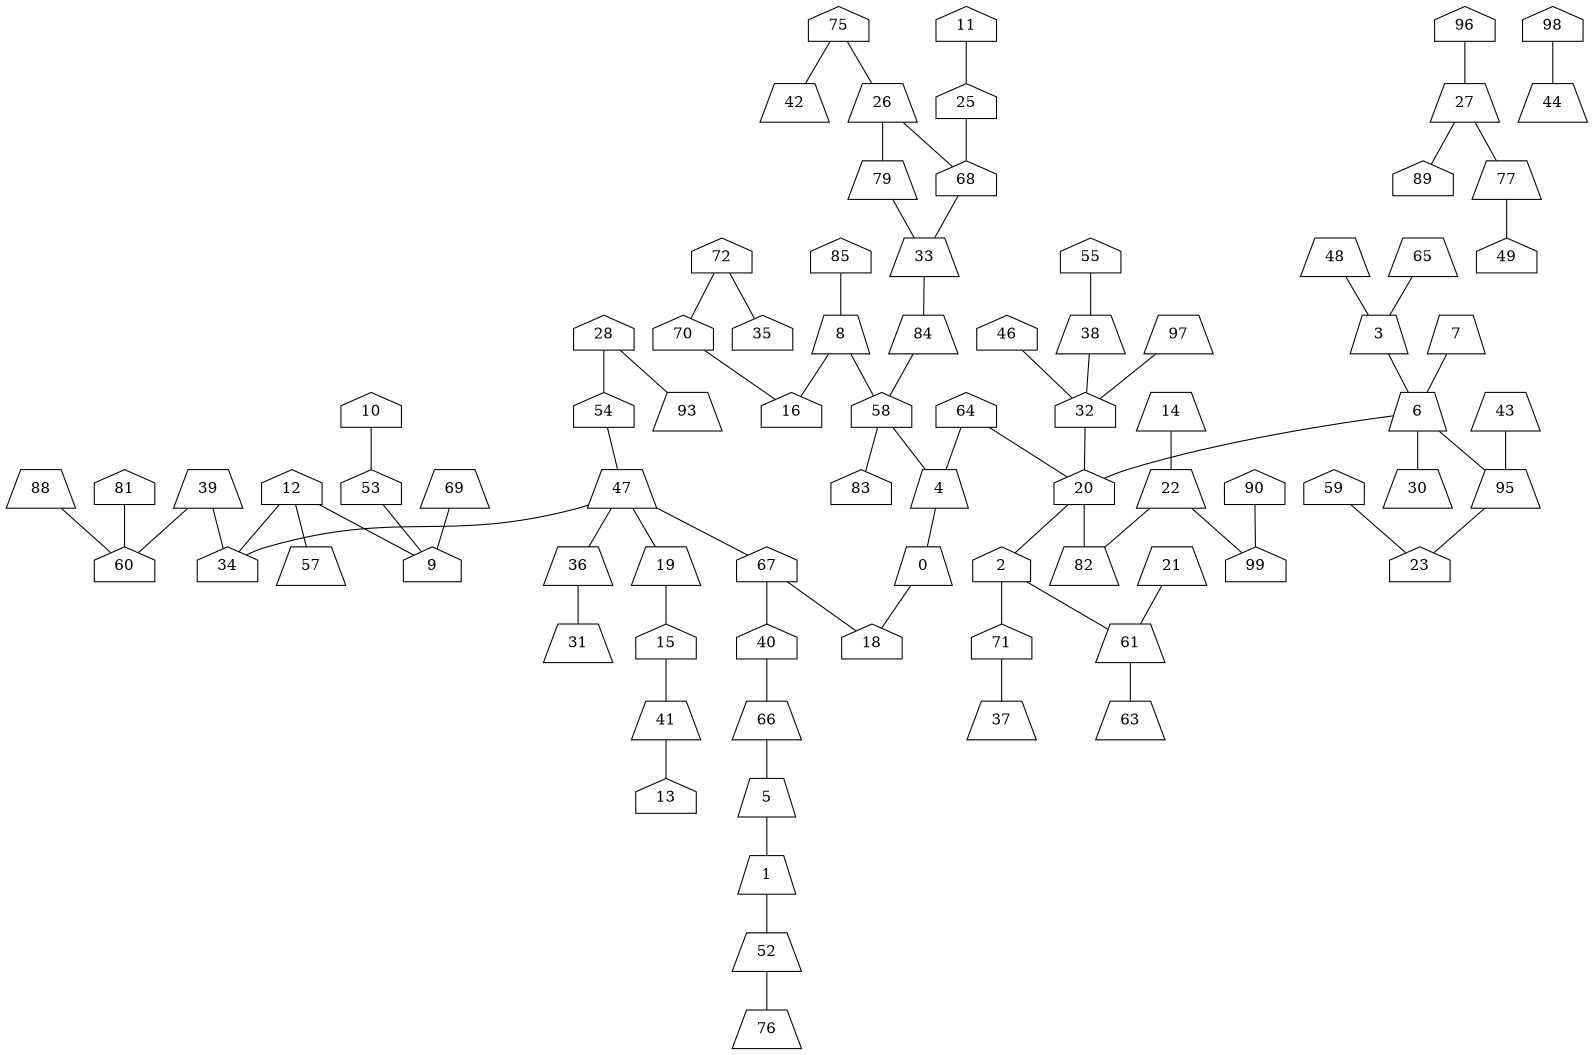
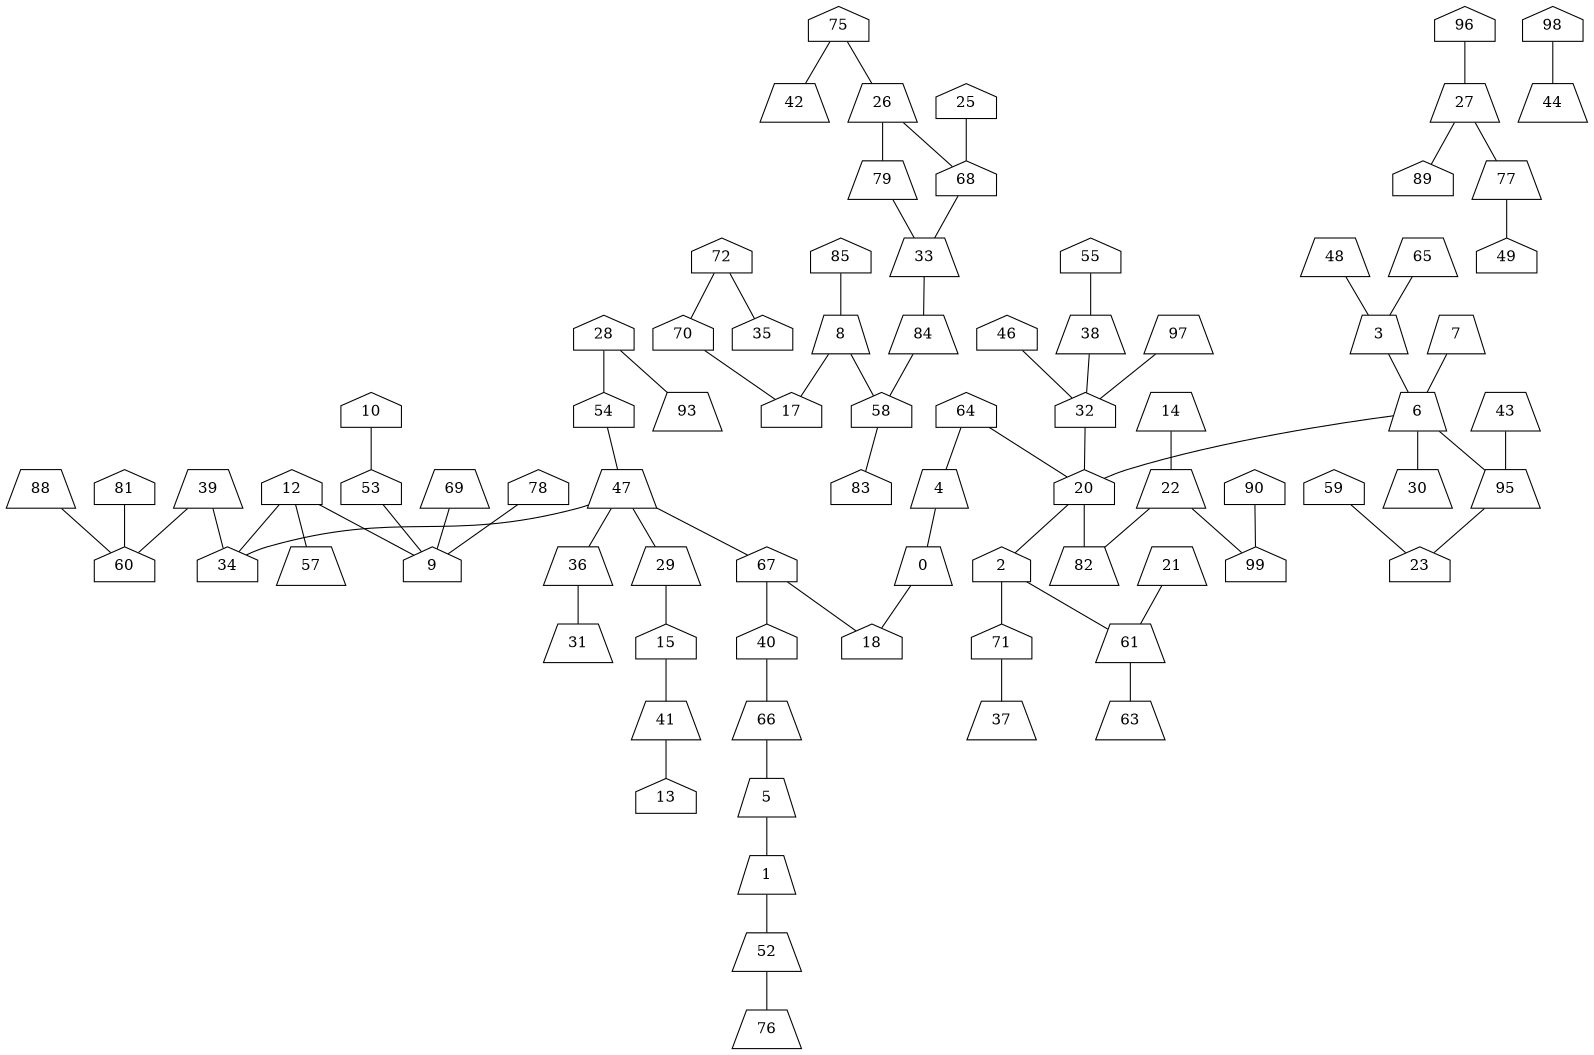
(966, 26) -> none
(791, 412) -> (791, 412)
(909, 449) -> none
none -> (538, 489)
(666, 566) -> (666, 566)
